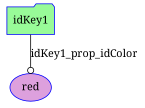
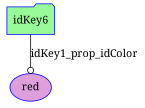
(31, 21) -> (31, 21)
